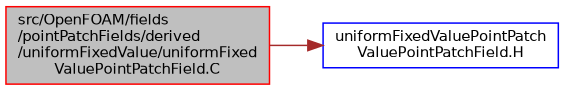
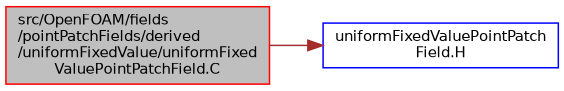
(441, 45) -> (441, 45)
